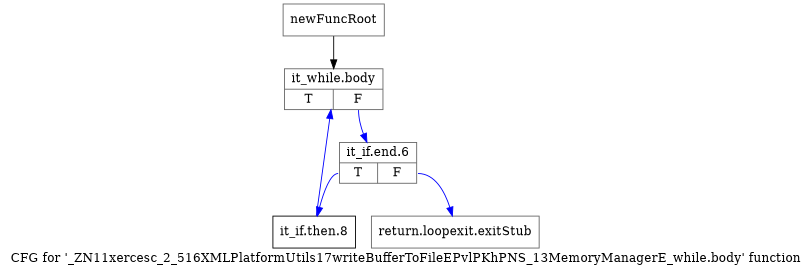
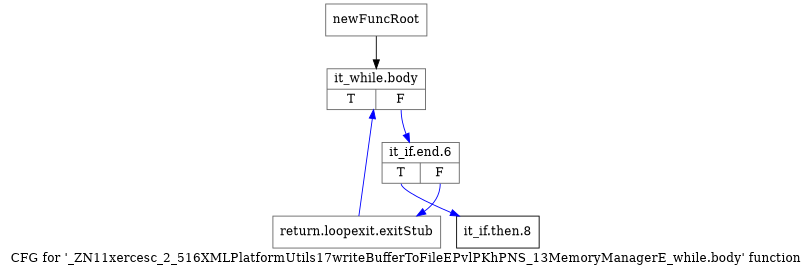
(323, 167) -> (366, 167)
